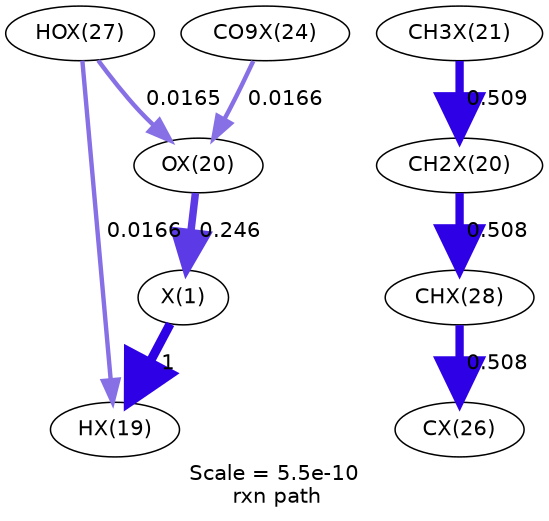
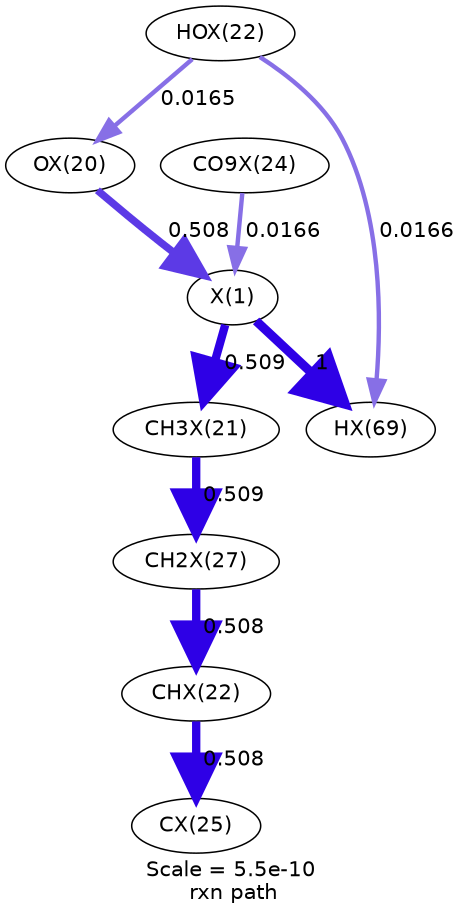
(80, 33) -> (220, 33)
(239, 90) -> (240, 221)
(460, 165) -> (196, 562)
(227, 232) -> (196, 232)
(460, 298) -> (196, 694)
none -> (220, 343)
(115, 430) -> (371, 430)
(460, 430) -> (196, 826)
